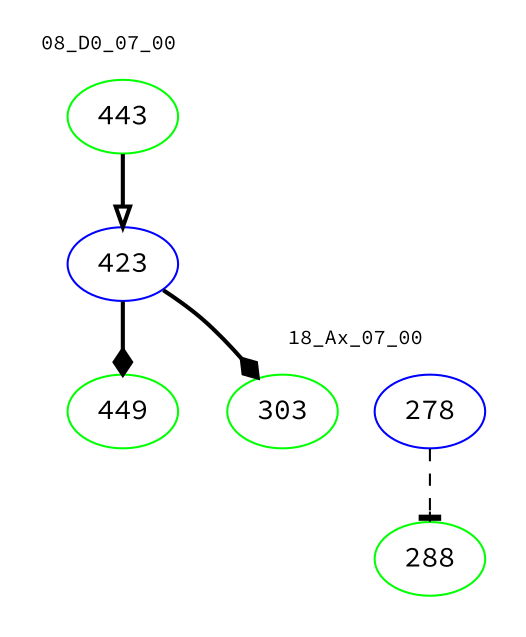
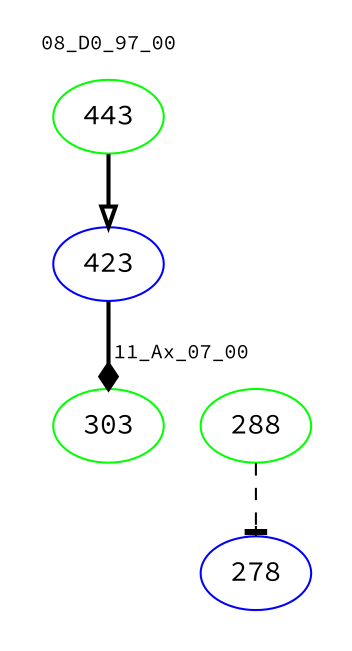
(110, 44) -> (110, 44)
(356, 339) -> (182, 353)
(123, 411) -> none
(430, 480) -> (256, 495)
